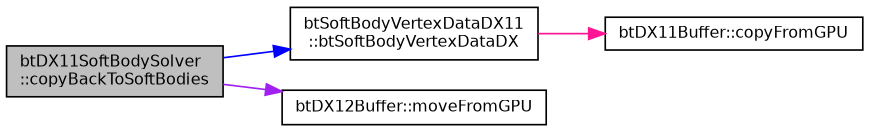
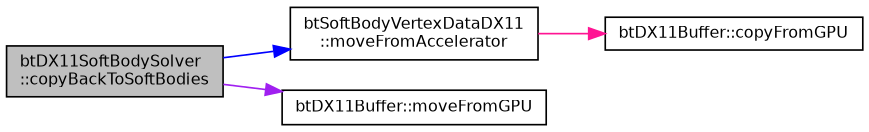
(414, 34) -> (414, 34)
(414, 107) -> (414, 107)
